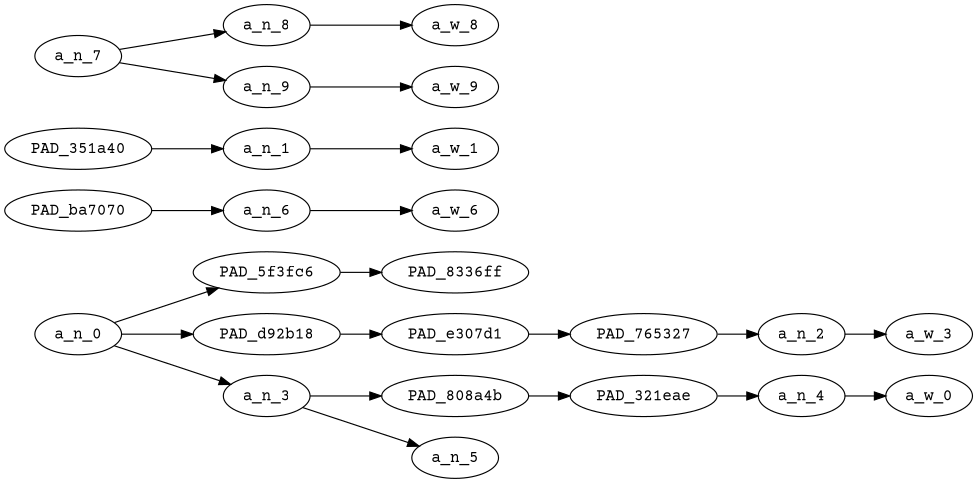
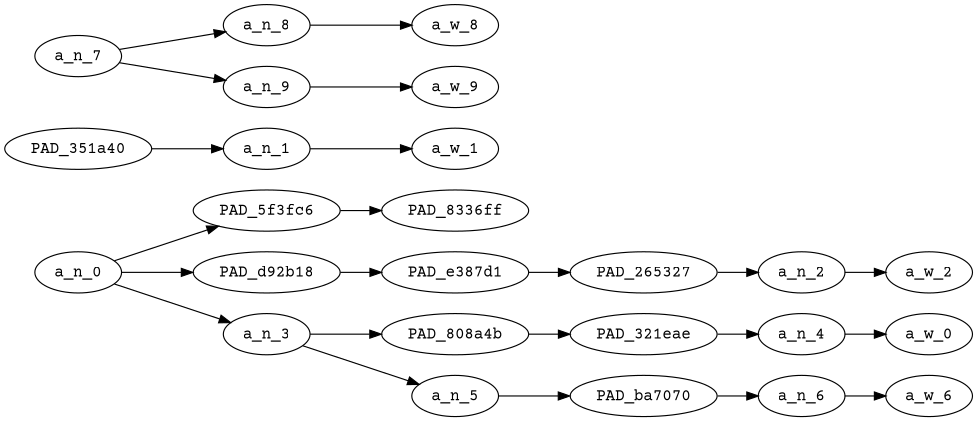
(455, 334) -> (455, 272)
(644, 334) -> (644, 272)
(929, 334) -> (929, 272)
none -> (528, 396)
